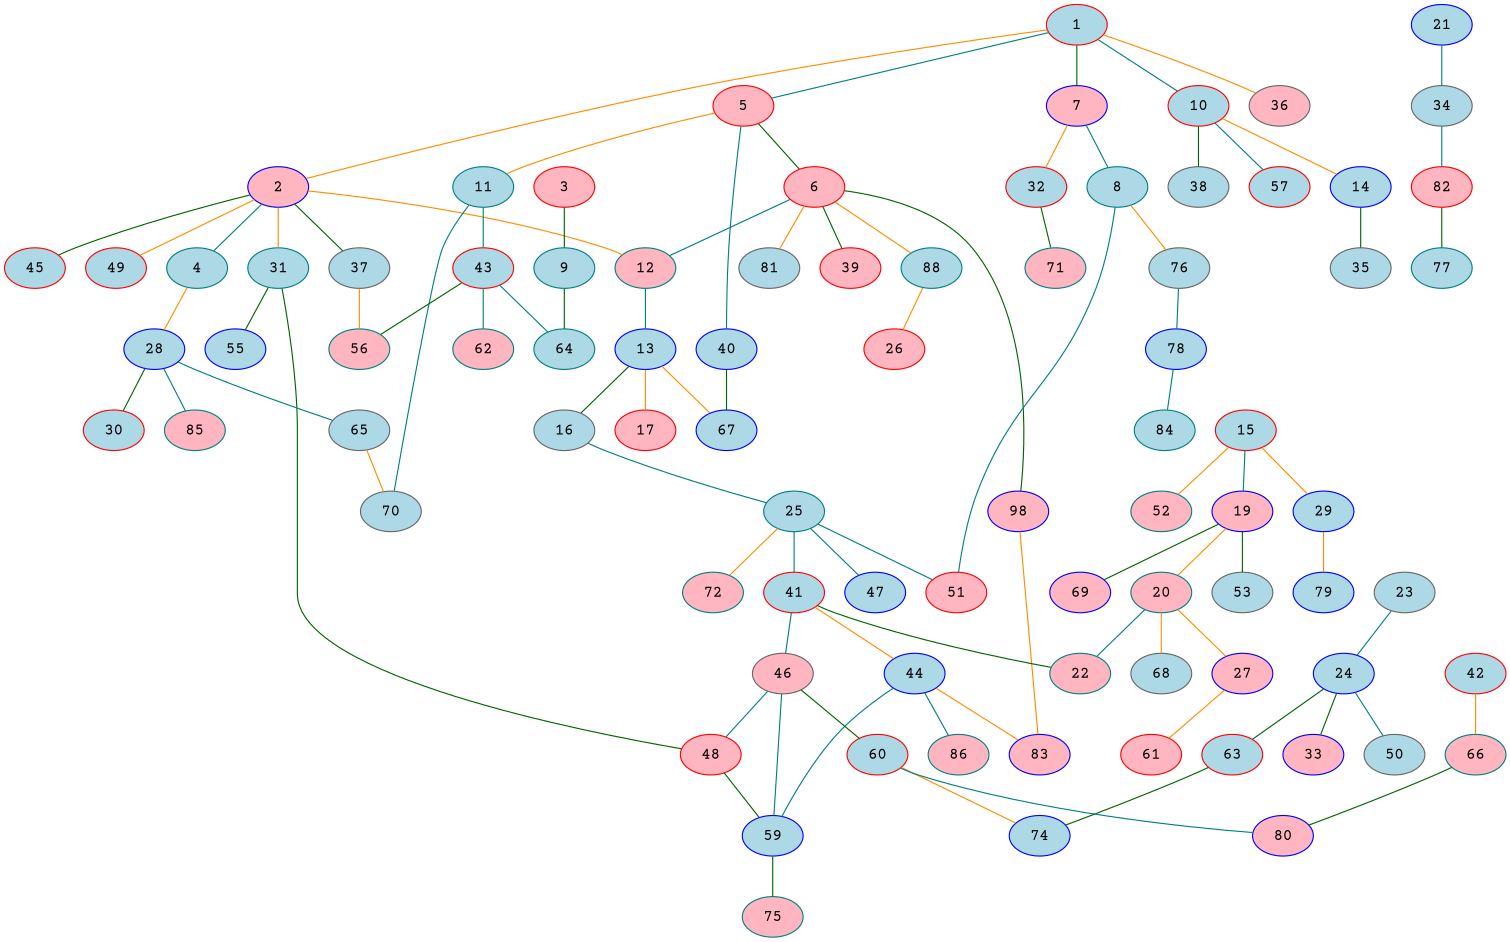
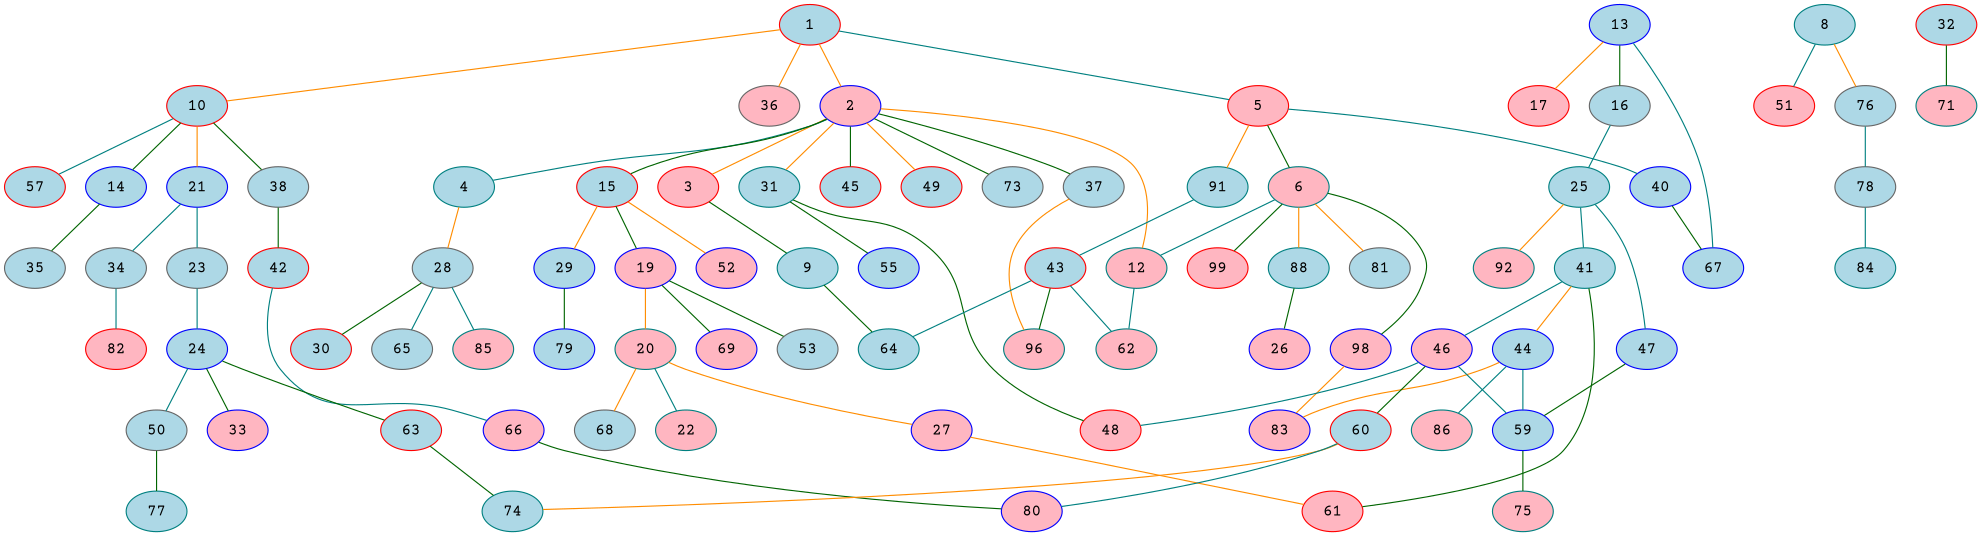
(1138, 65) -> (504, 65)
(1077, 106) -> none
none -> (729, 146)
none -> (769, 146)
(1280, 146) -> (157, 146)
none -> (197, 147)
(483, 187) -> (1218, 187)
(814, 187) -> (1299, 187)
none -> (1013, 187)
none -> (197, 228)
none -> (278, 228)
(1442, 228) -> (157, 471)
(850, 268) -> (1218, 268)
(645, 309) -> (1131, 308)
(913, 309) -> (1289, 308)
(154, 349) -> (443, 268)
(359, 349) -> (1034, 349)
(894, 349) -> (1280, 349)
(1176, 349) -> (1865, 187)
(686, 390) -> (1690, 139)
(1244, 471) -> (626, 227)
(391, 511) -> none
(1161, 511) -> (727, 268)
(875, 552) -> none
(1324, 552) -> (564, 309)
(713, 592) -> (1504, 268)
(794, 592) -> (1585, 268)
(933, 642) -> (1547, 463)
(783, 674) -> (1442, 349)
(1476, 714) -> (367, 404)
(1476, 755) -> (514, 430)
(742, 795) -> (1583, 391)
(1040, 836) -> (513, 511)
